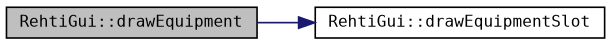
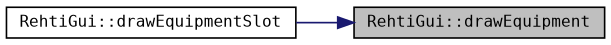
(278, 23) -> (317, 23)
